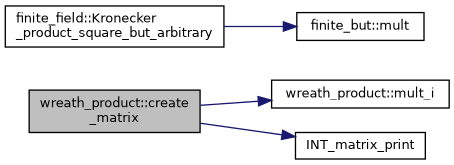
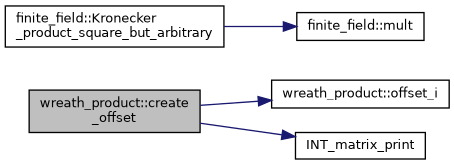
(360, 27) -> (360, 27)
(360, 94) -> (360, 94)
(115, 111) -> (115, 111)
